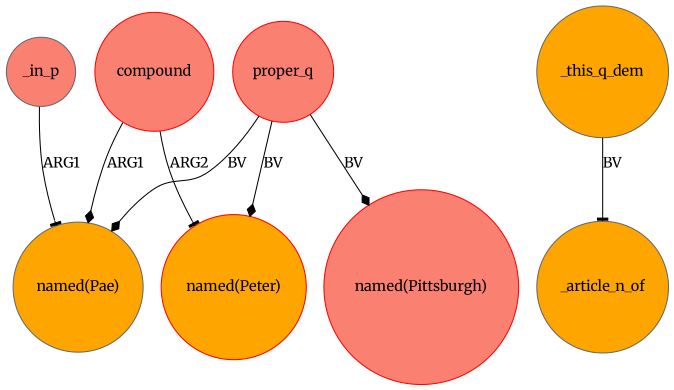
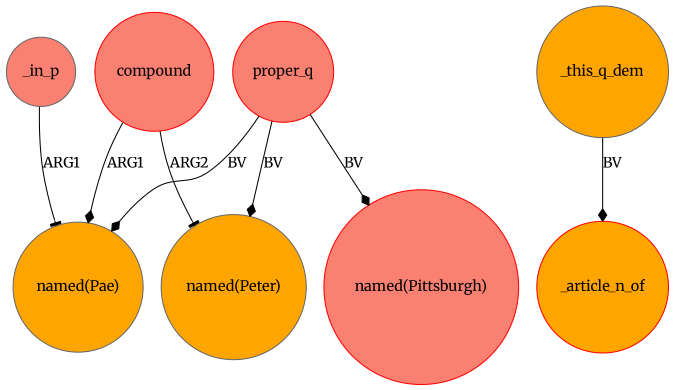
(603, 177) -> (603, 173)
(234, 287) -> (234, 287)
(603, 287) -> (603, 287)
